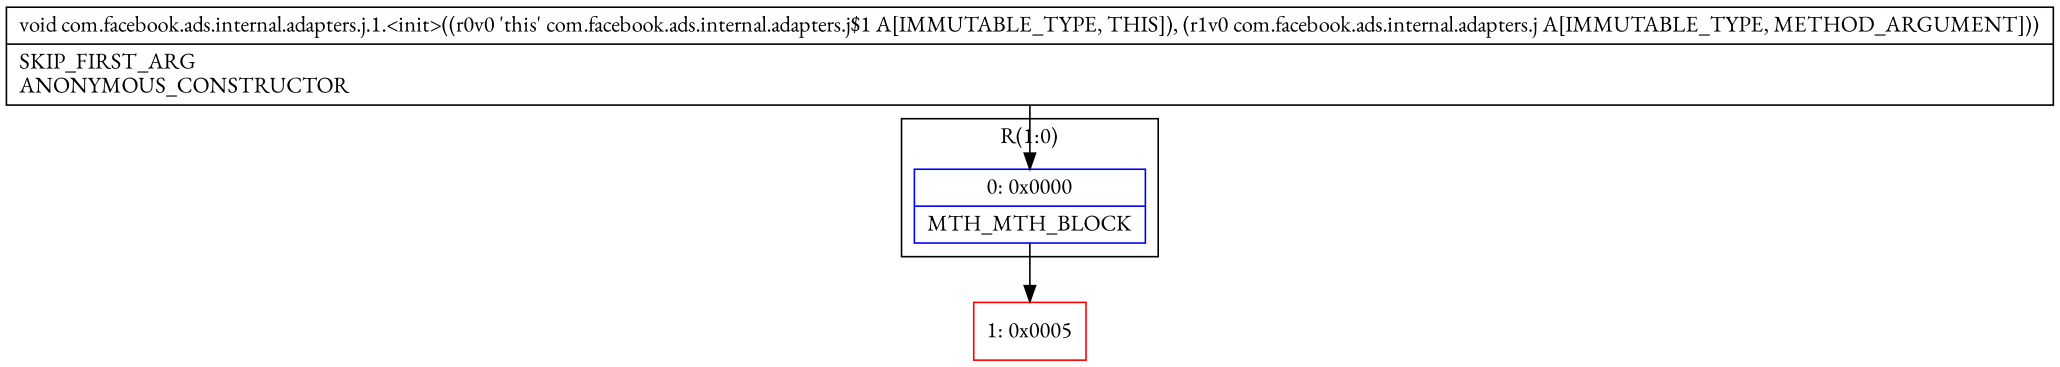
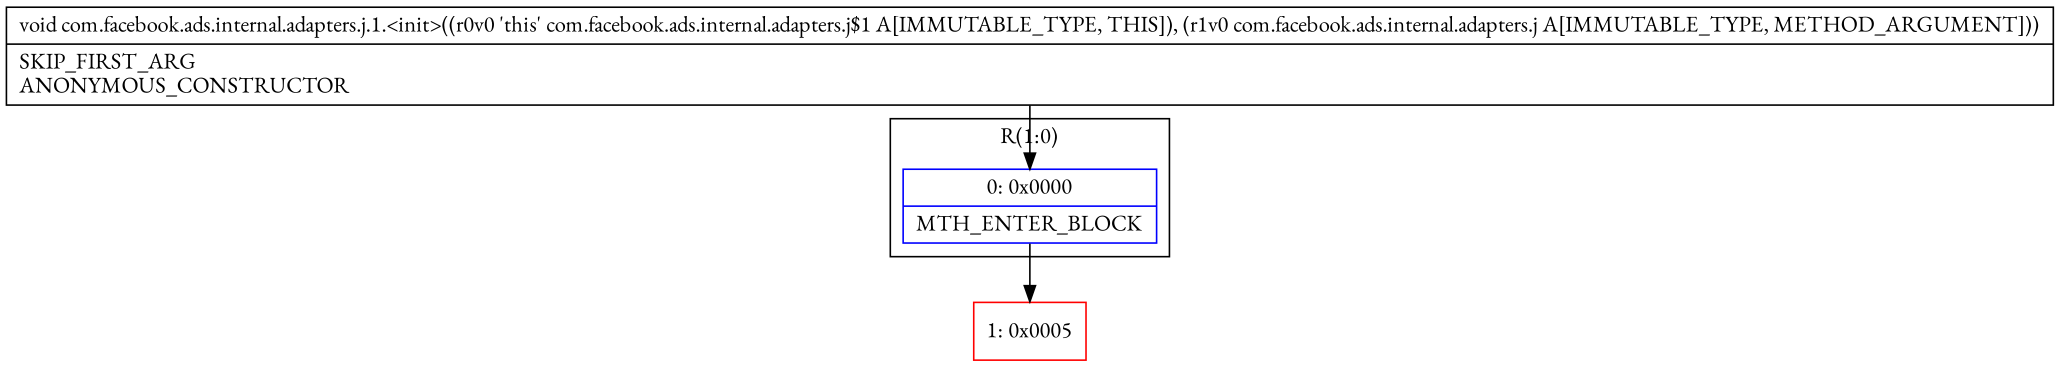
(1030, 224) -> (1030, 224)
